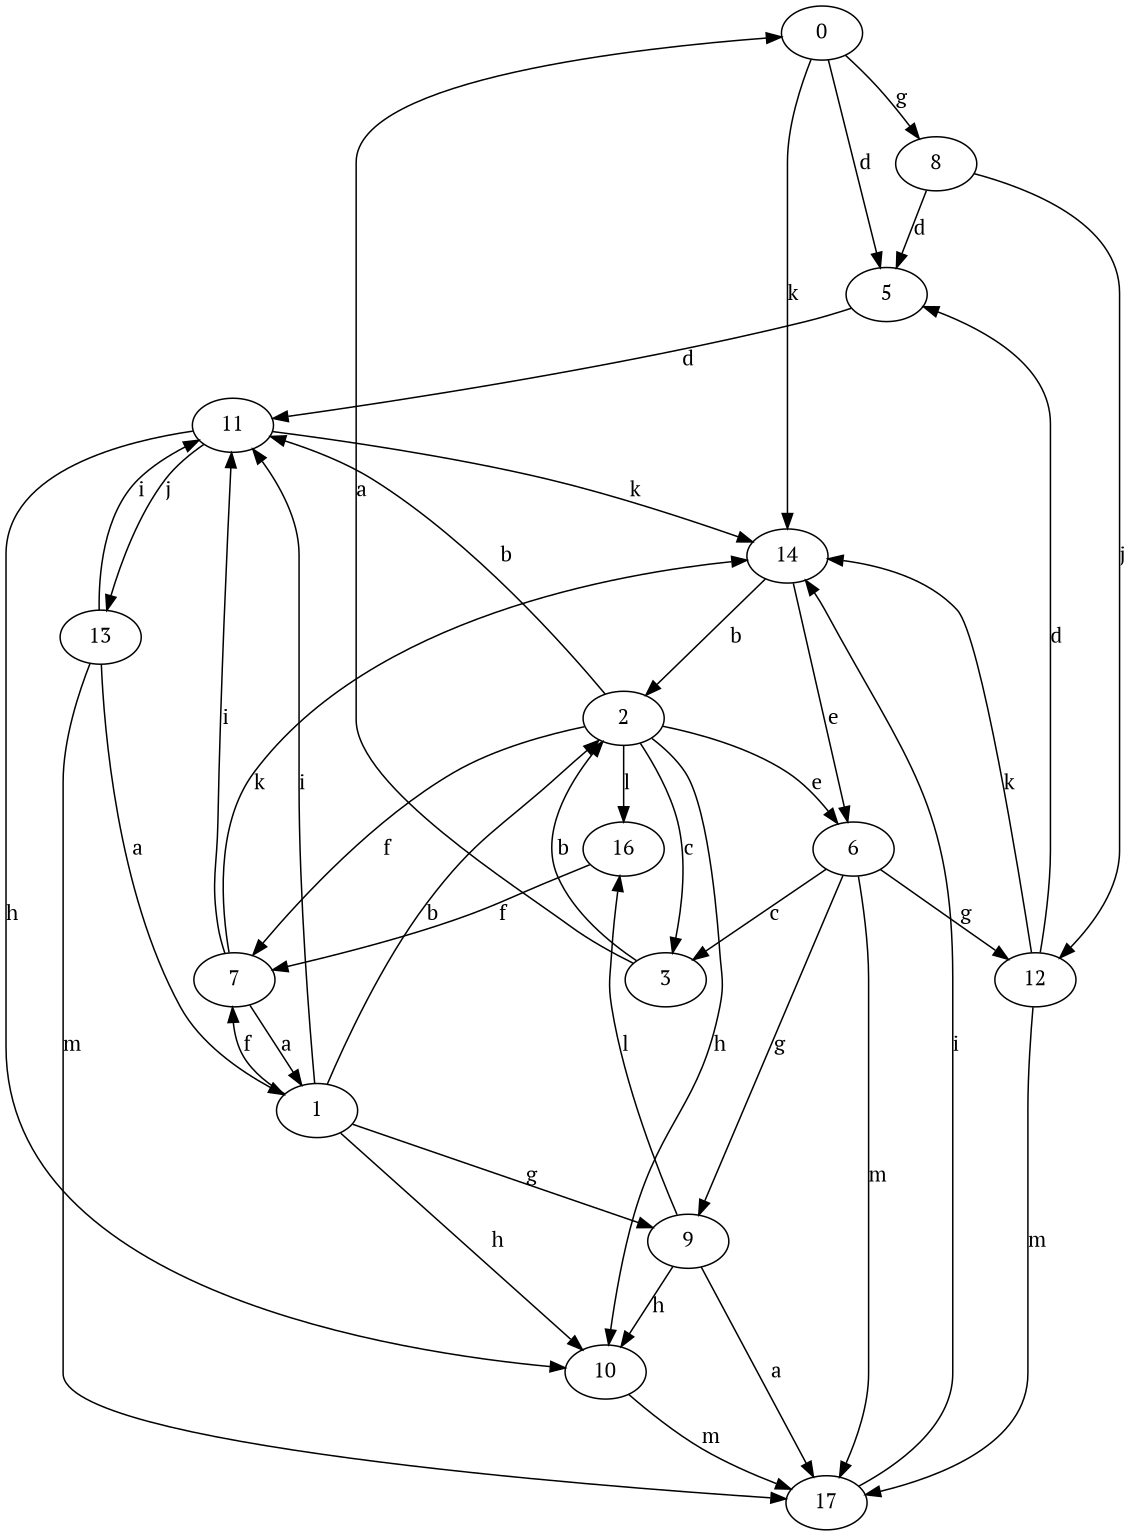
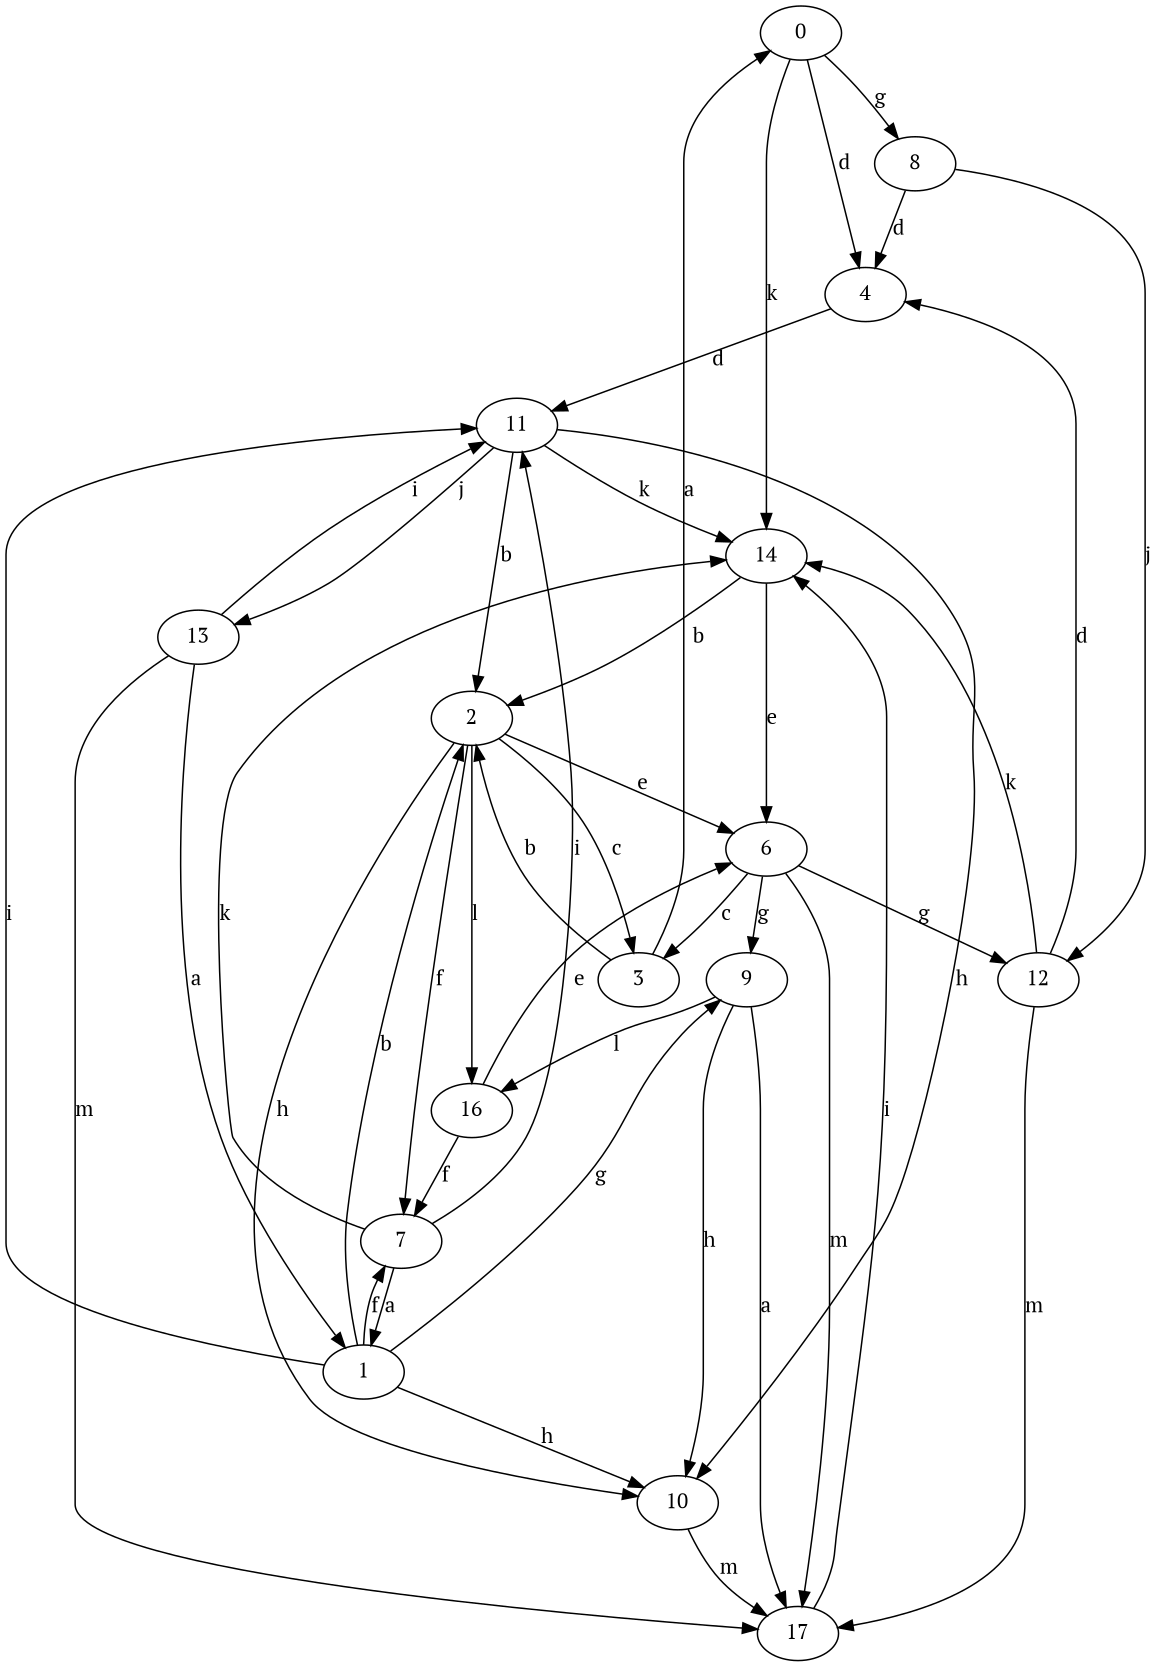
(887, 295) -> (866, 295)
(461, 546) -> (496, 564)
none -> (576, 951)
